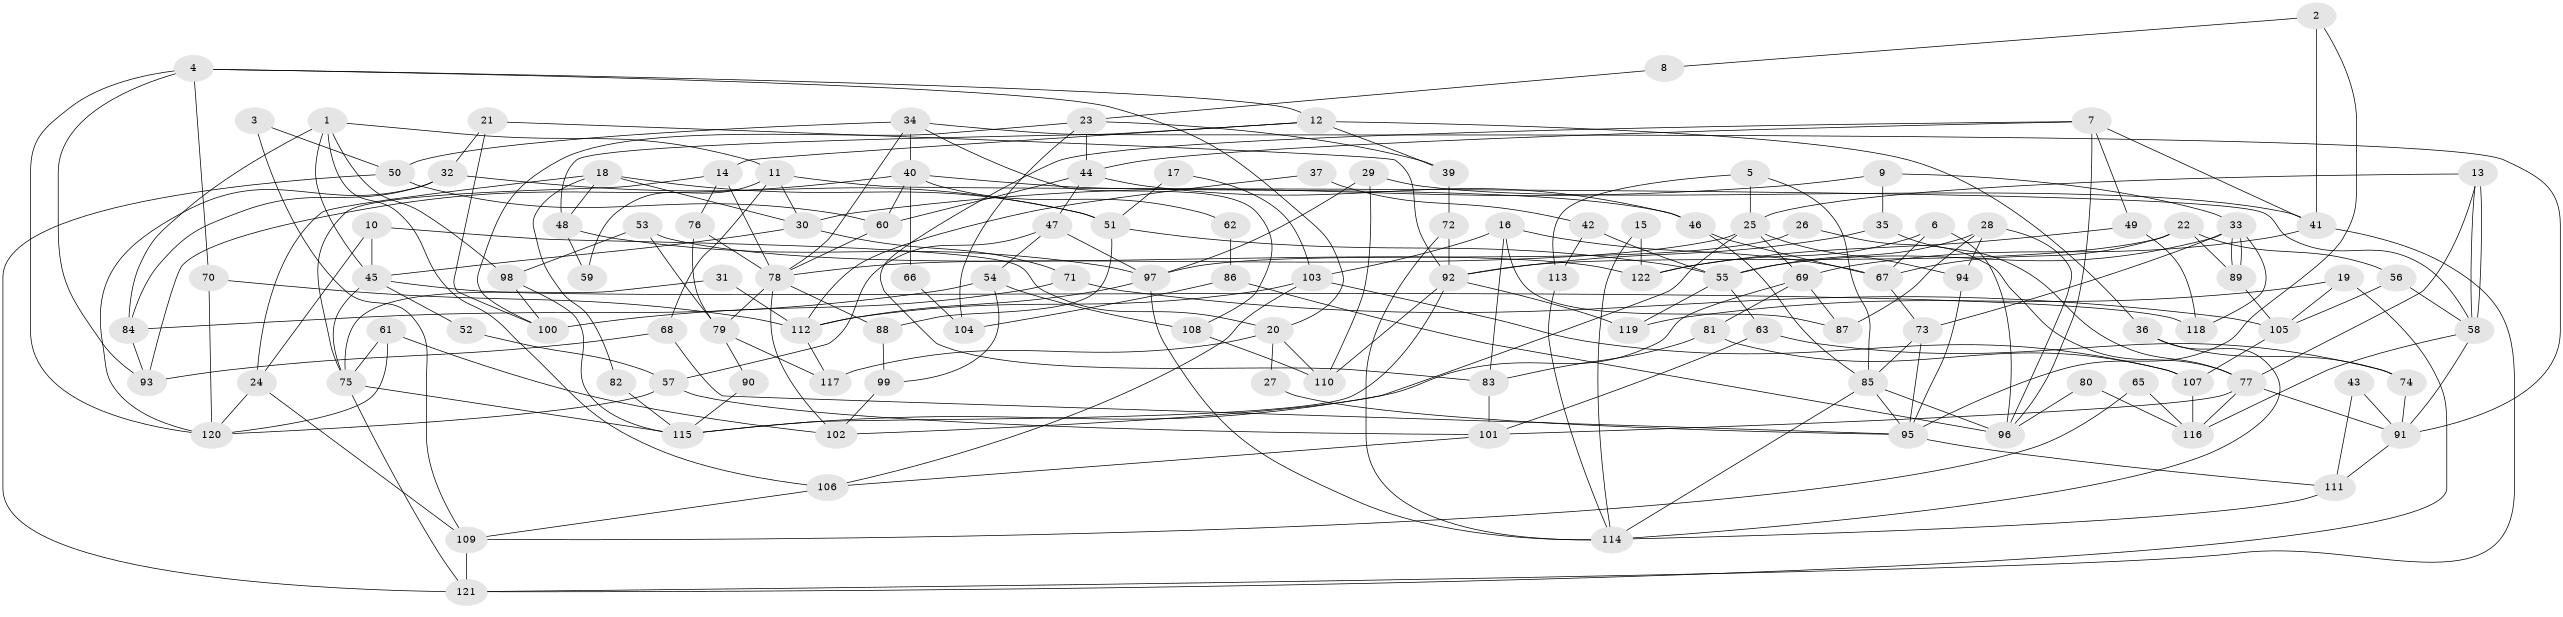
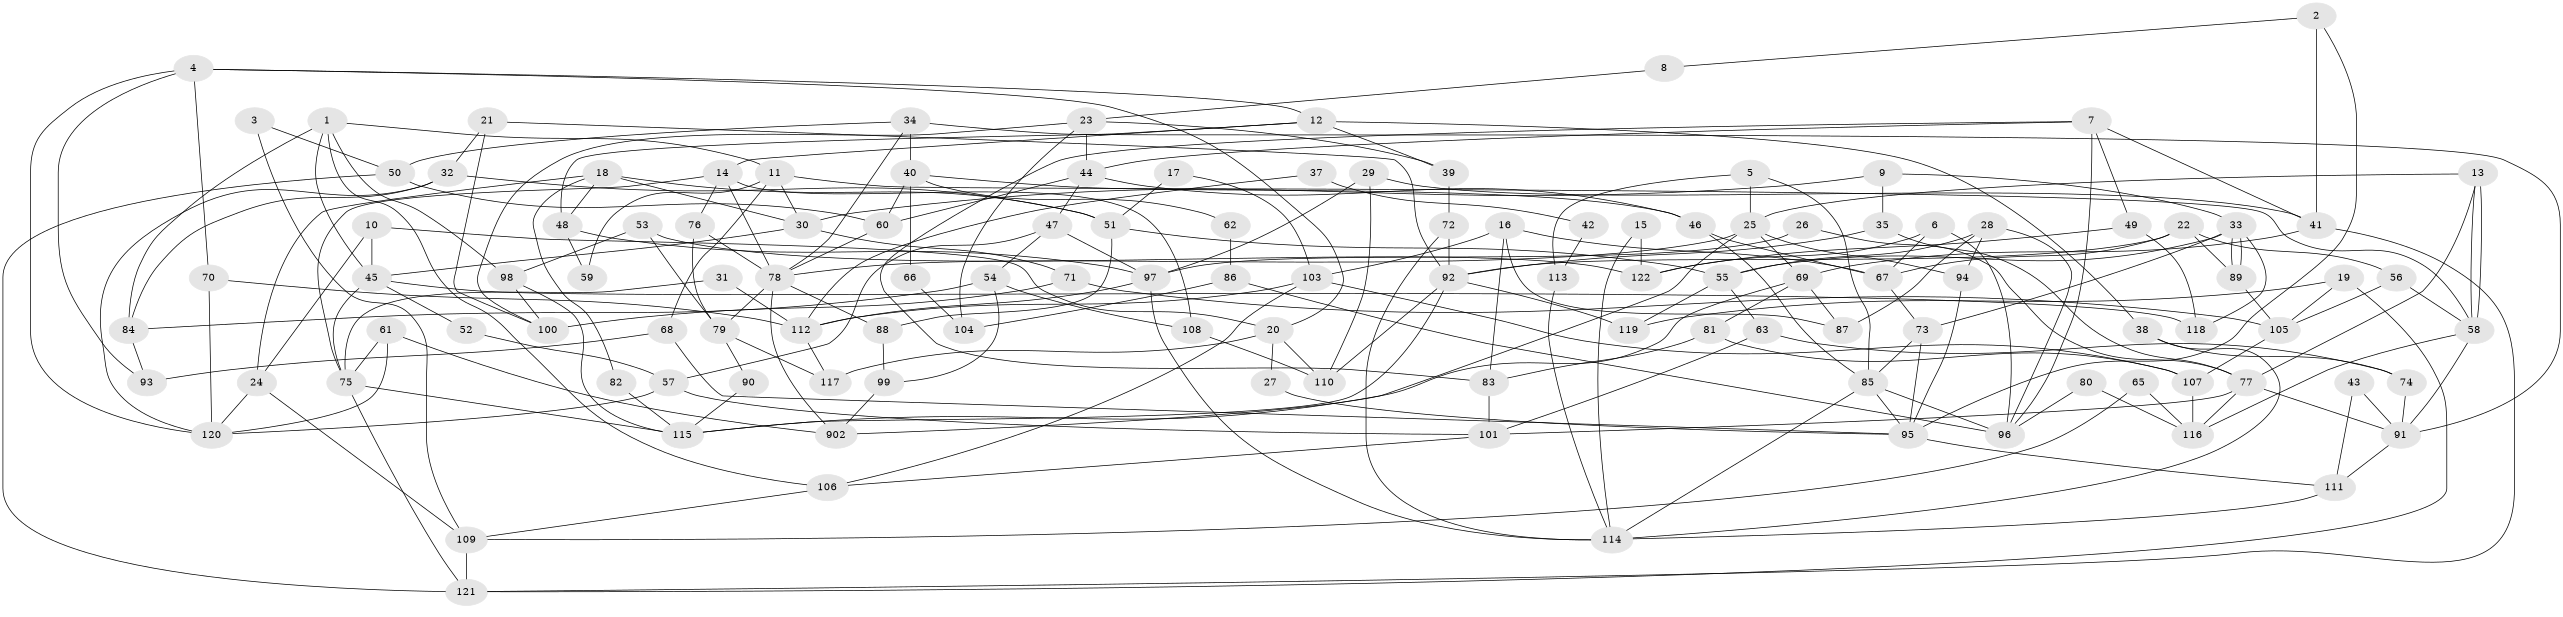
(1232, 200) -> (1116, 205)
(374, 208) -> none
(1654, 254) -> none
(2143, 330) -> (2143, 330)
(836, 435) -> (836, 435)
